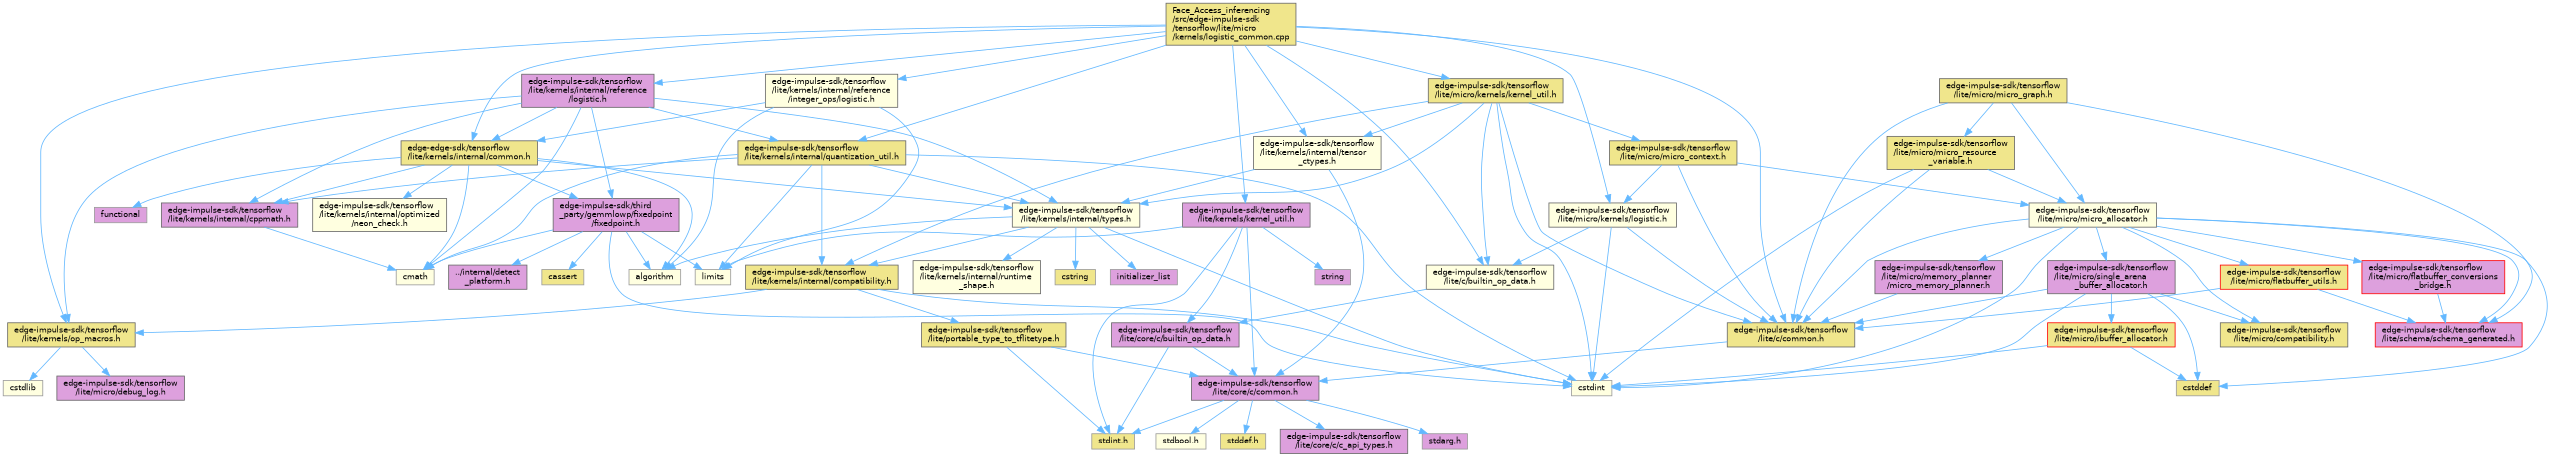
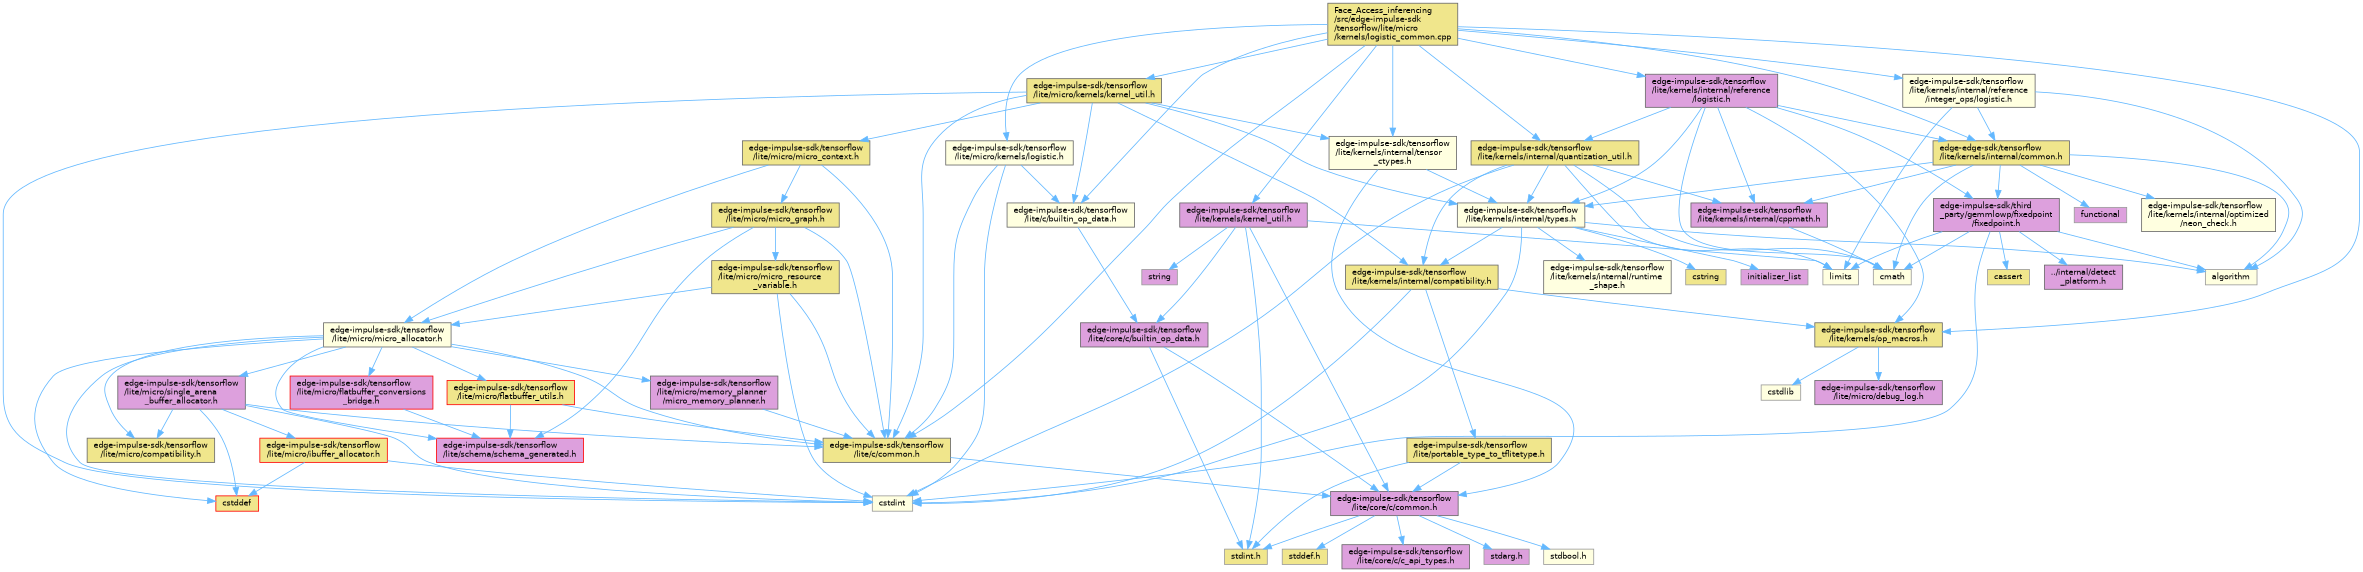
(1646, 181) -> (793, 180)
(2198, 388) -> (237, 504)
